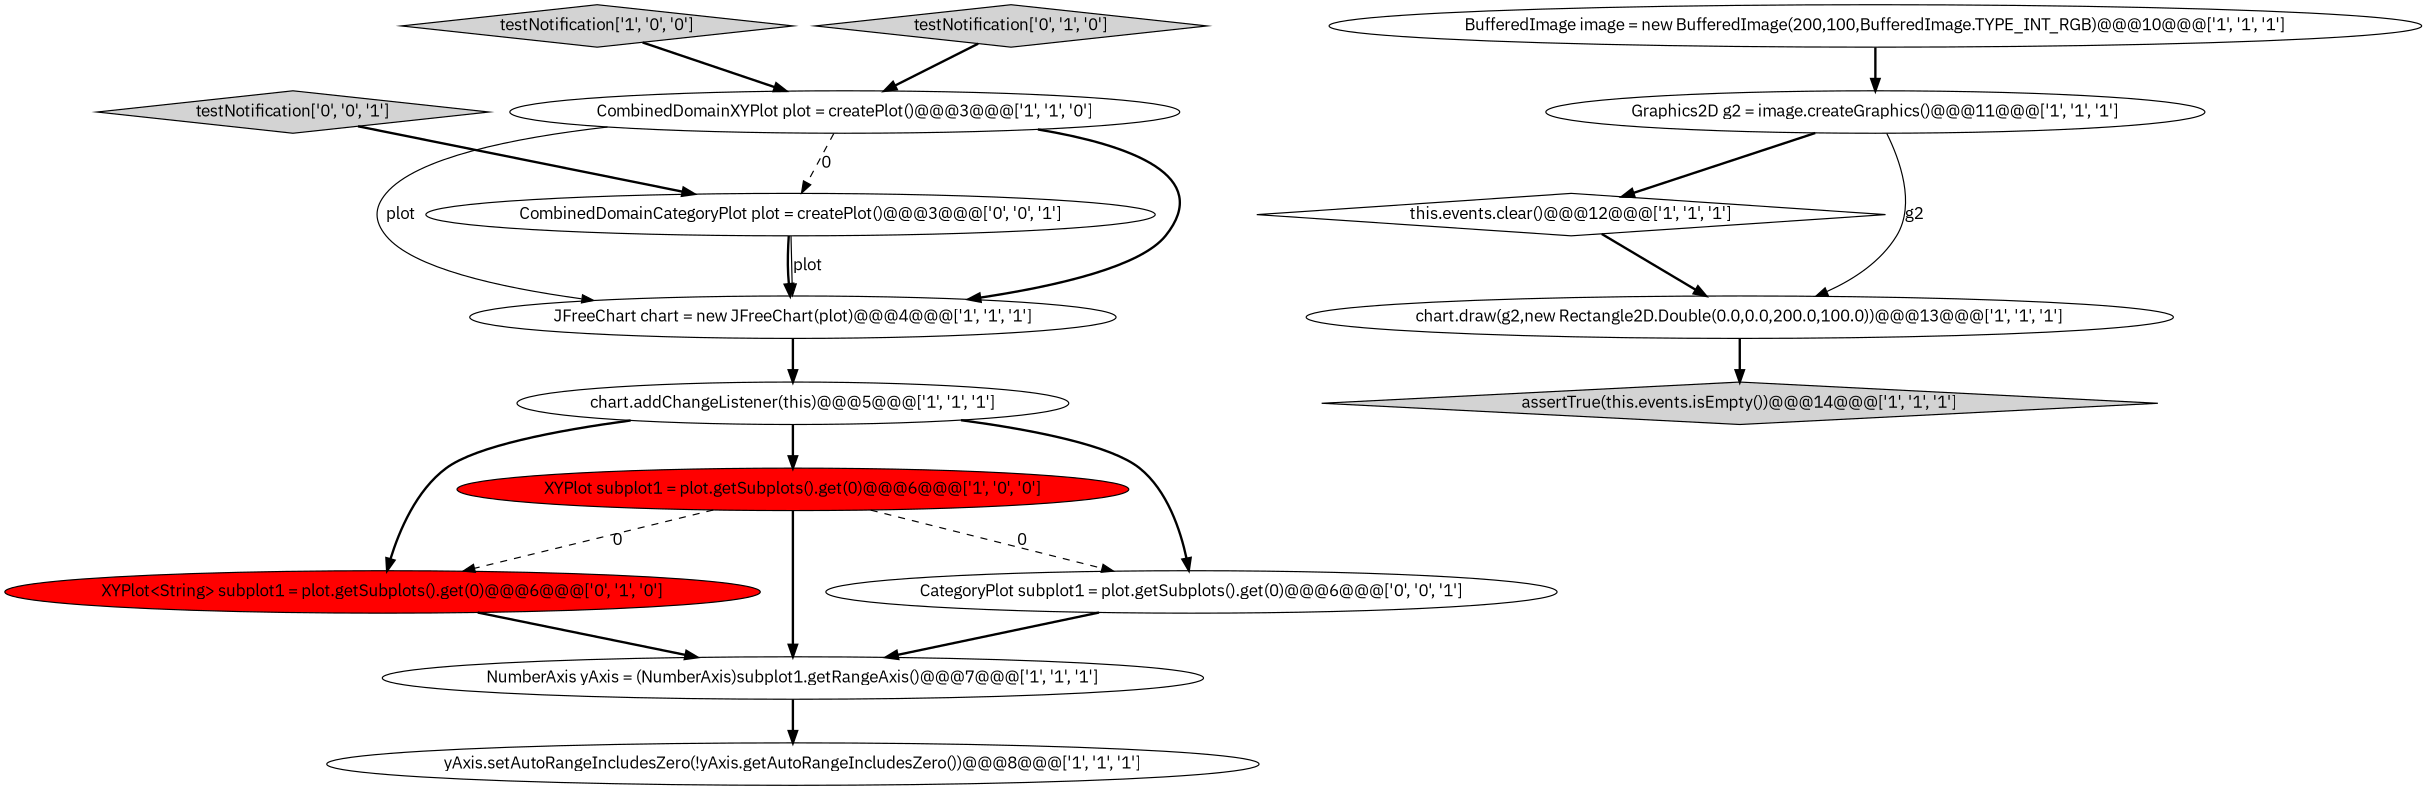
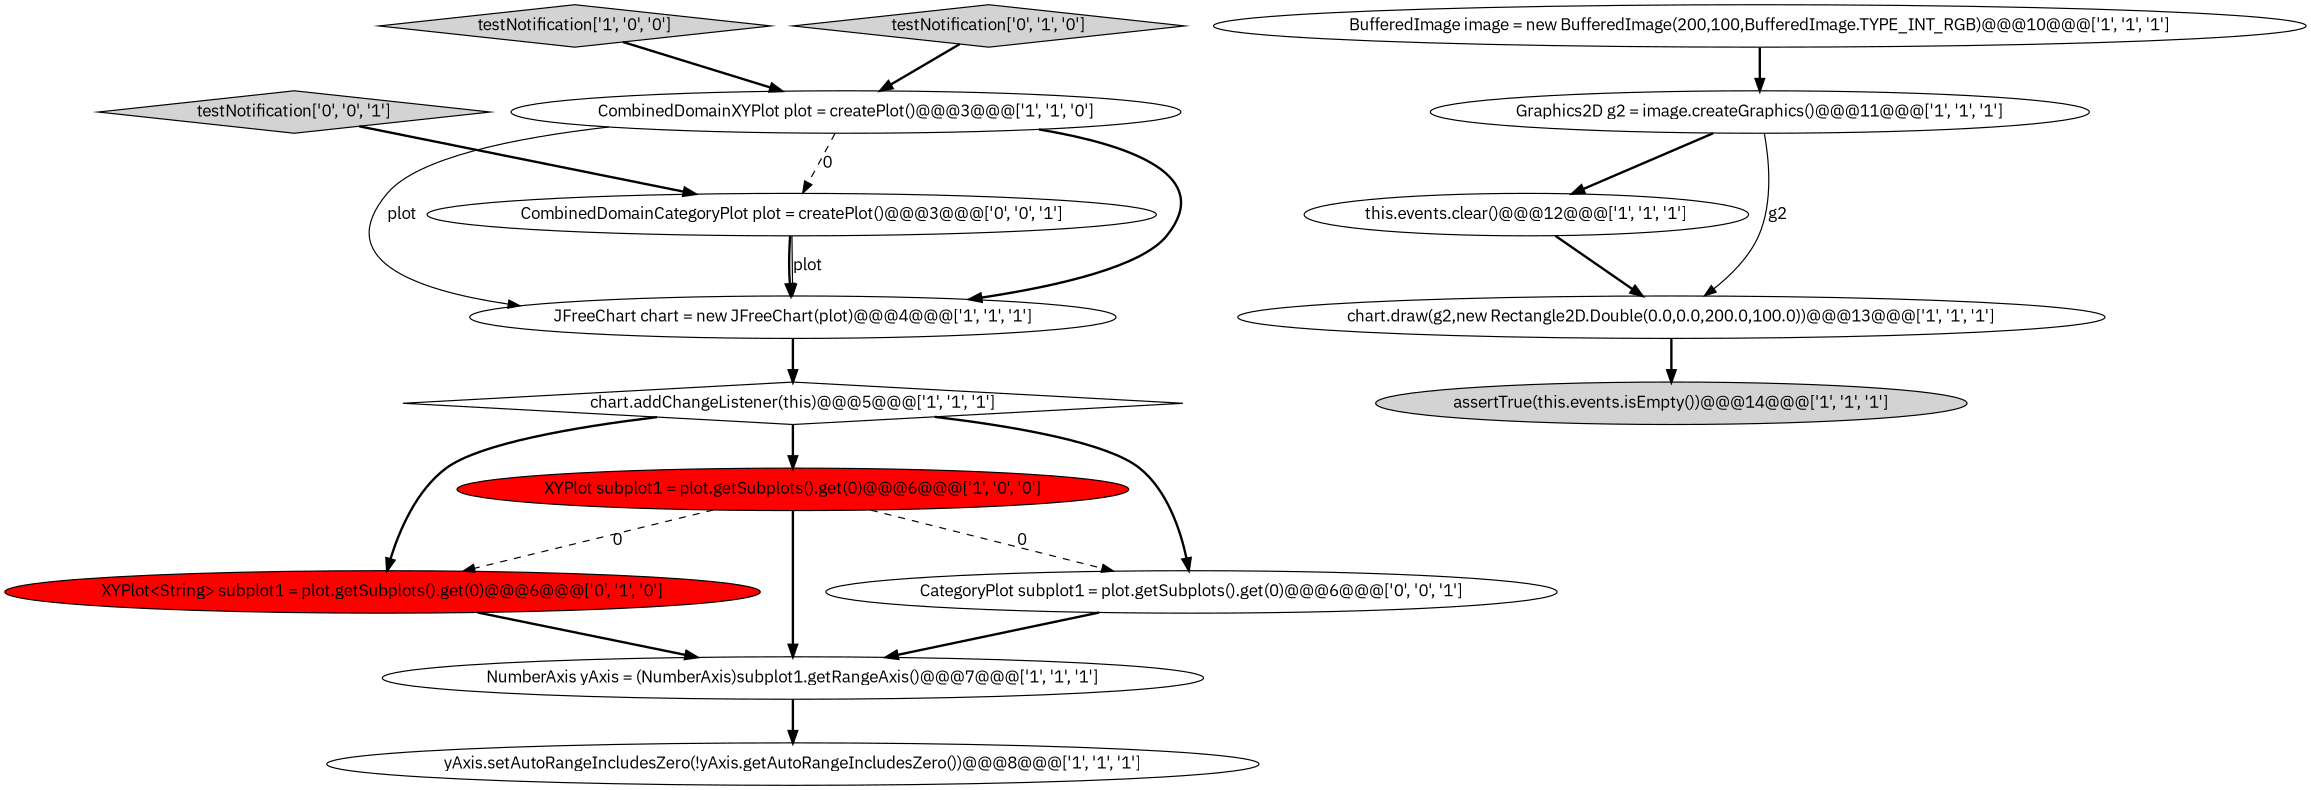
(1571, 215) -> (1526, 215)
(793, 403) -> (793, 403)
(1740, 403) -> (1671, 403)
